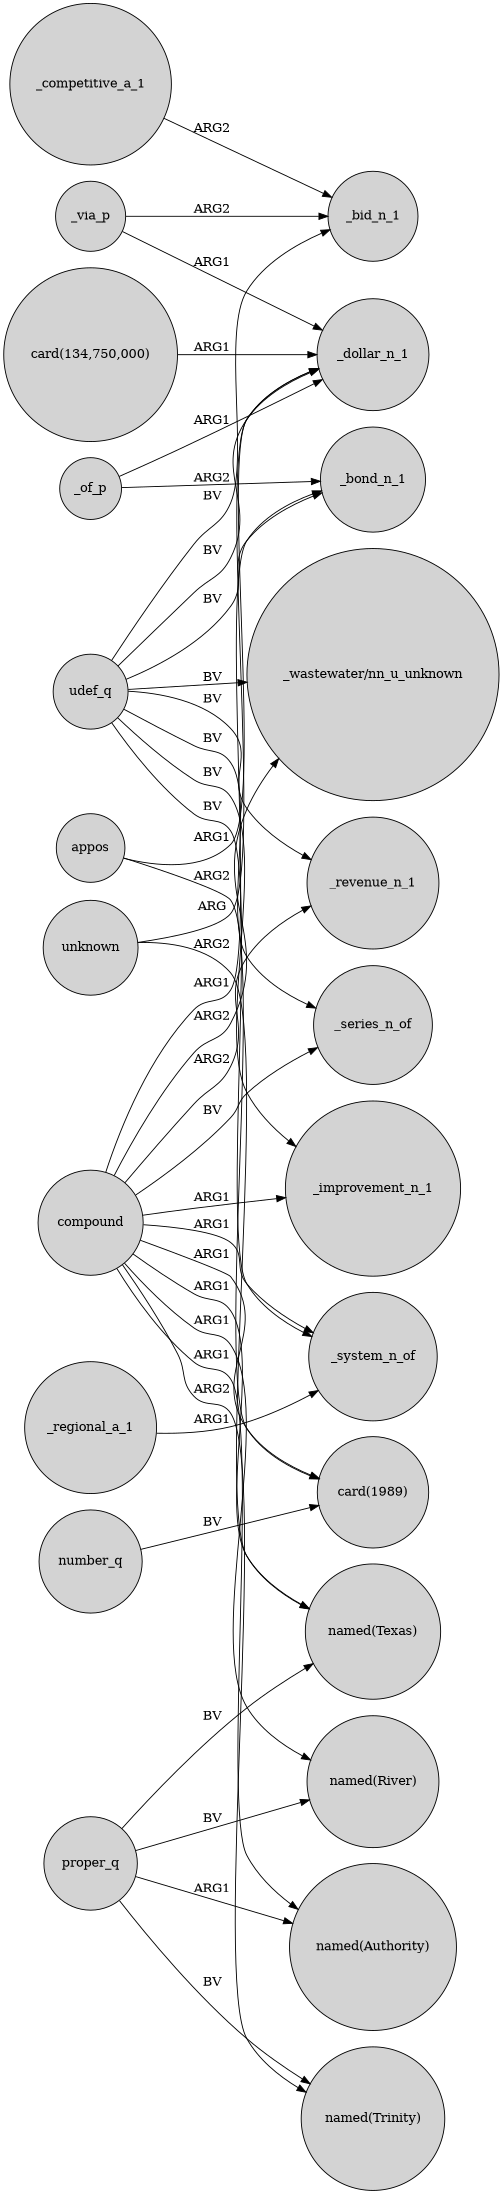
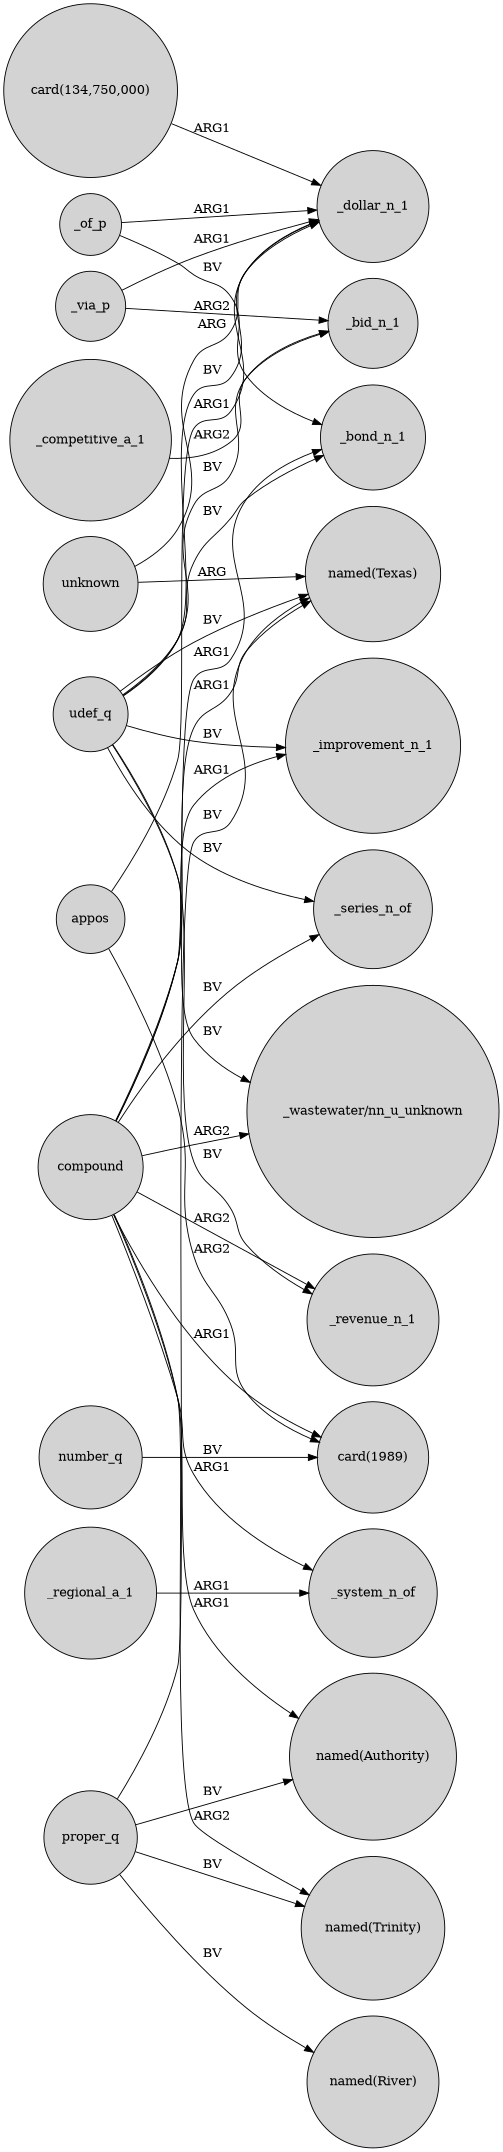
(212, 478) -> (212, 268)
(212, 945) -> (212, 573)
(240, 1013) -> (206, 636)
(235, 1581) -> none
(212, 1889) -> (212, 1792)
